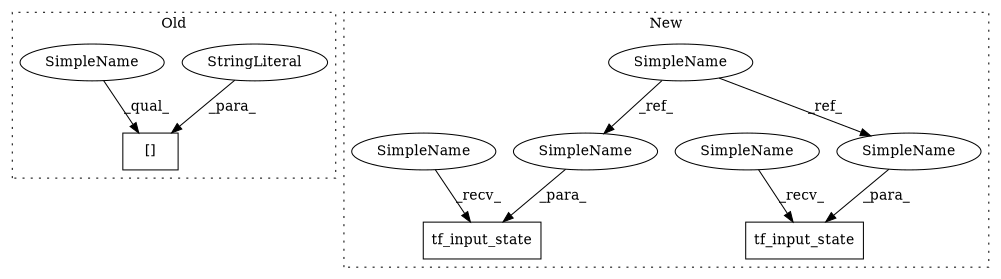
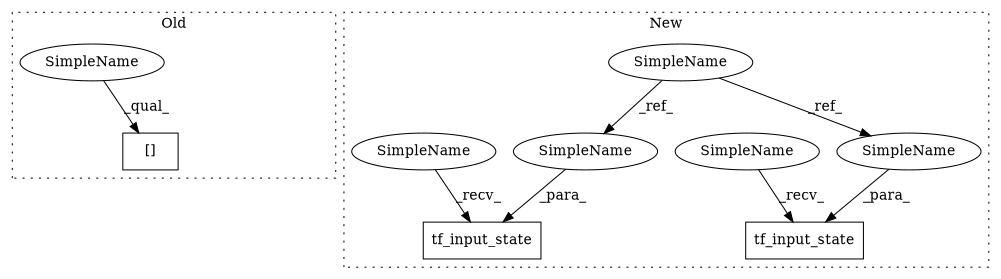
(255, 62) -> none
